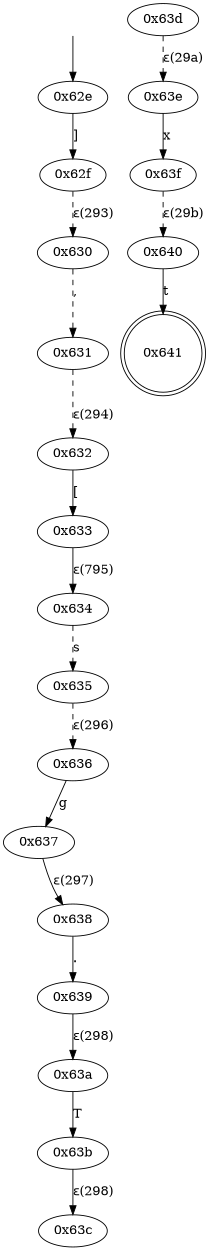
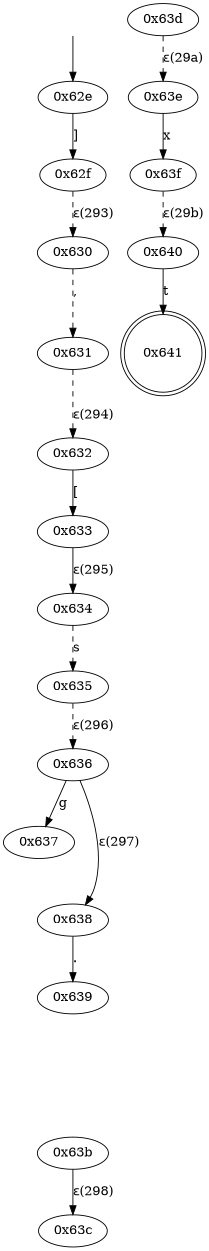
(93, 570) -> (93, 570)
(49, 878) -> (97, 838)
(73, 1076) -> none
